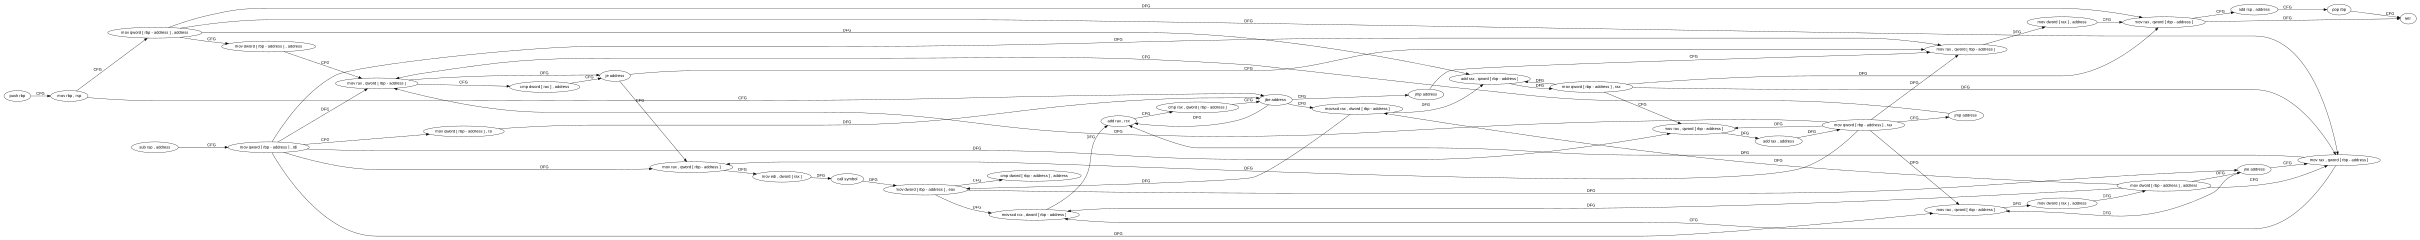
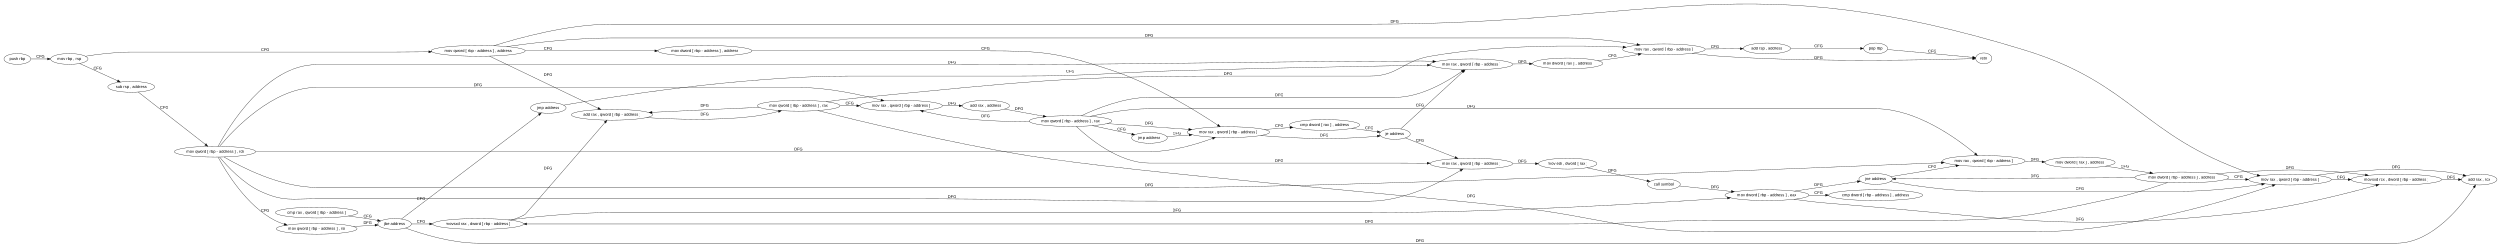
(674, 101) -> (99, 72)
(1152, 115) -> none
